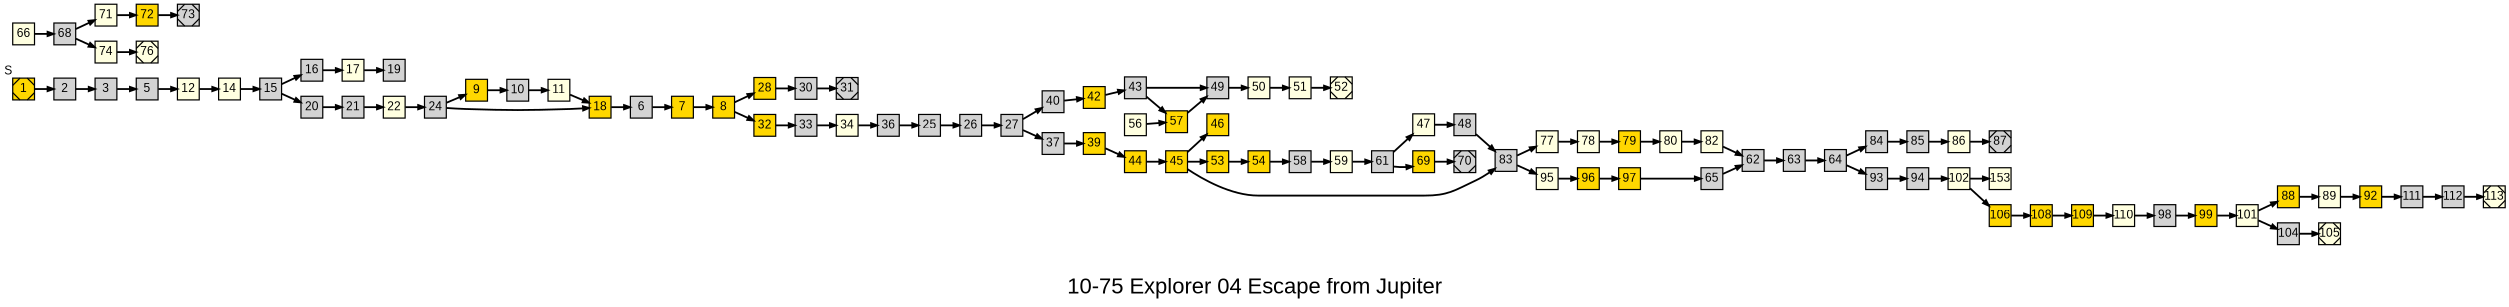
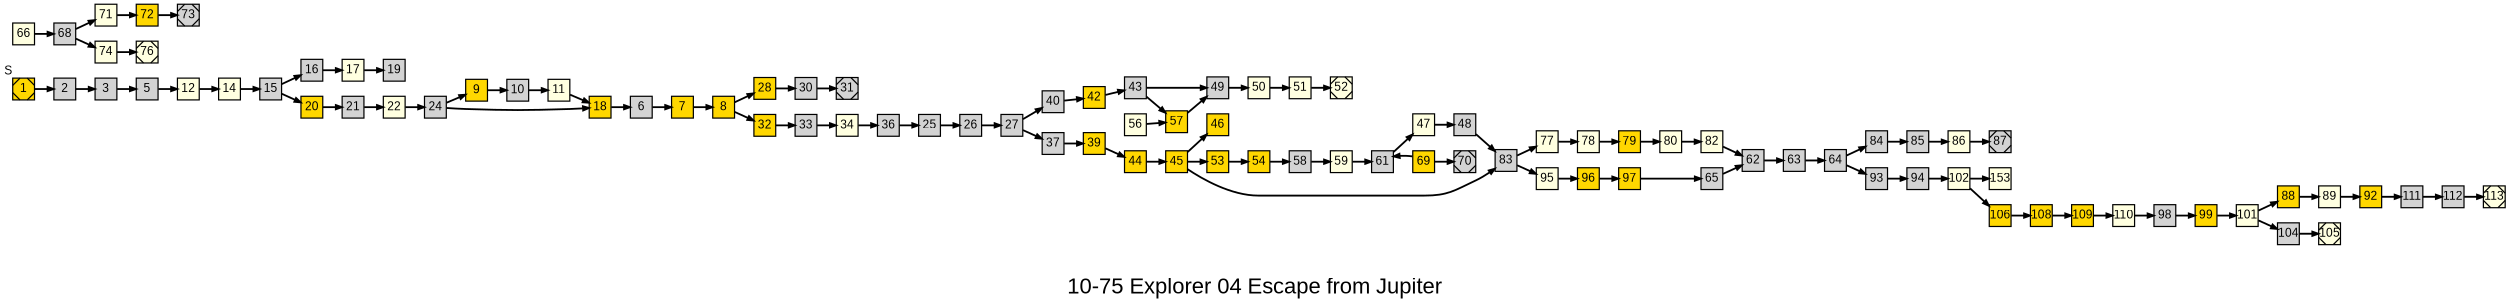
(312, 107) -> (312, 107)
(1400, 167) -> (1406, 156)
